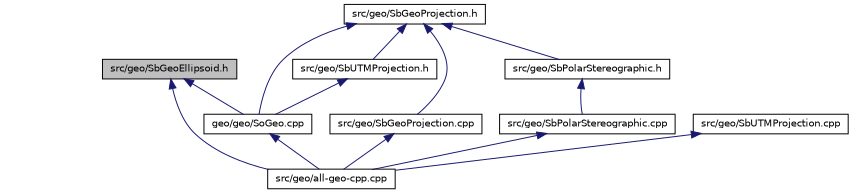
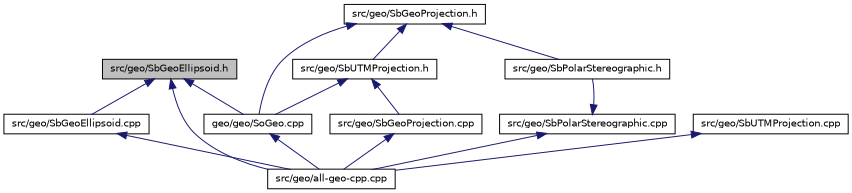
(446, 76) -> (388, 101)
(581, 102) -> (594, 92)
none -> (76, 124)
